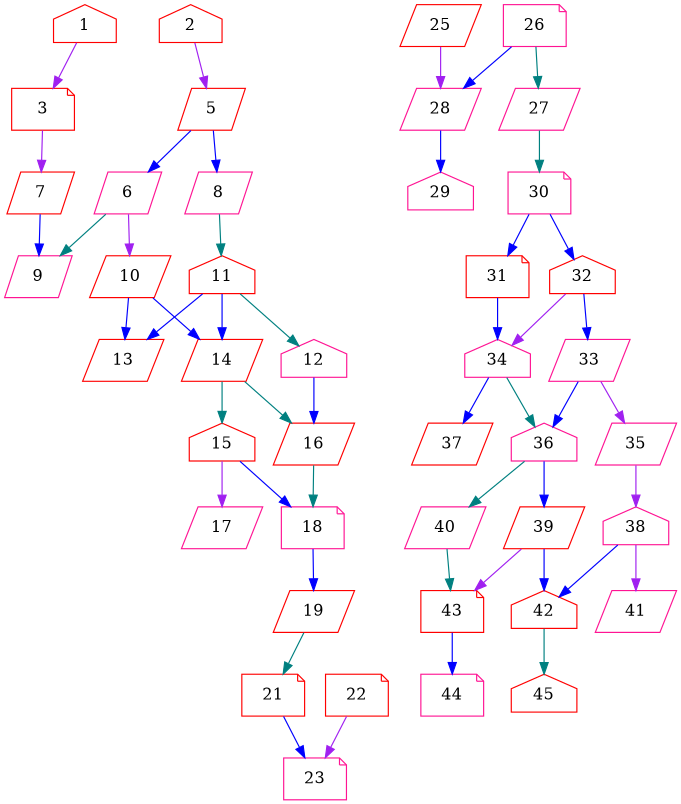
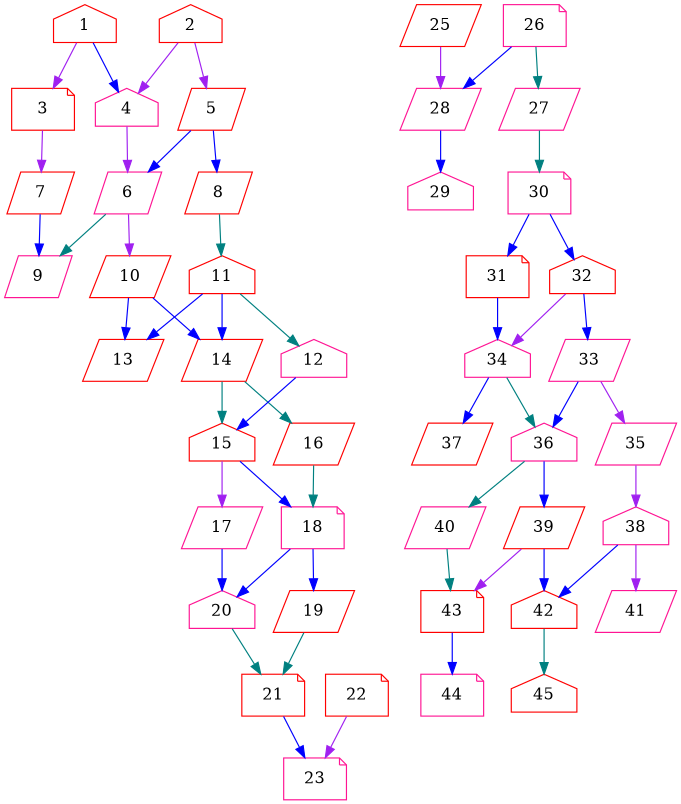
none -> (127, 109)
(219, 193) -> (219, 193)
(314, 394) -> (273, 397)
none -> (222, 611)
